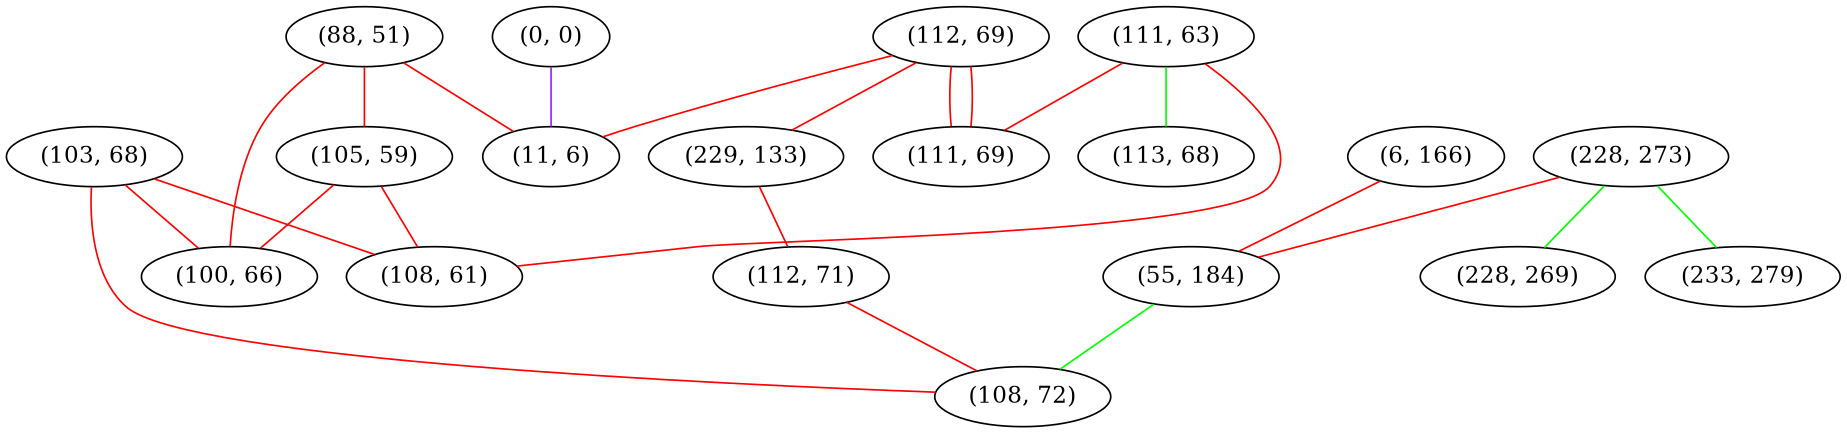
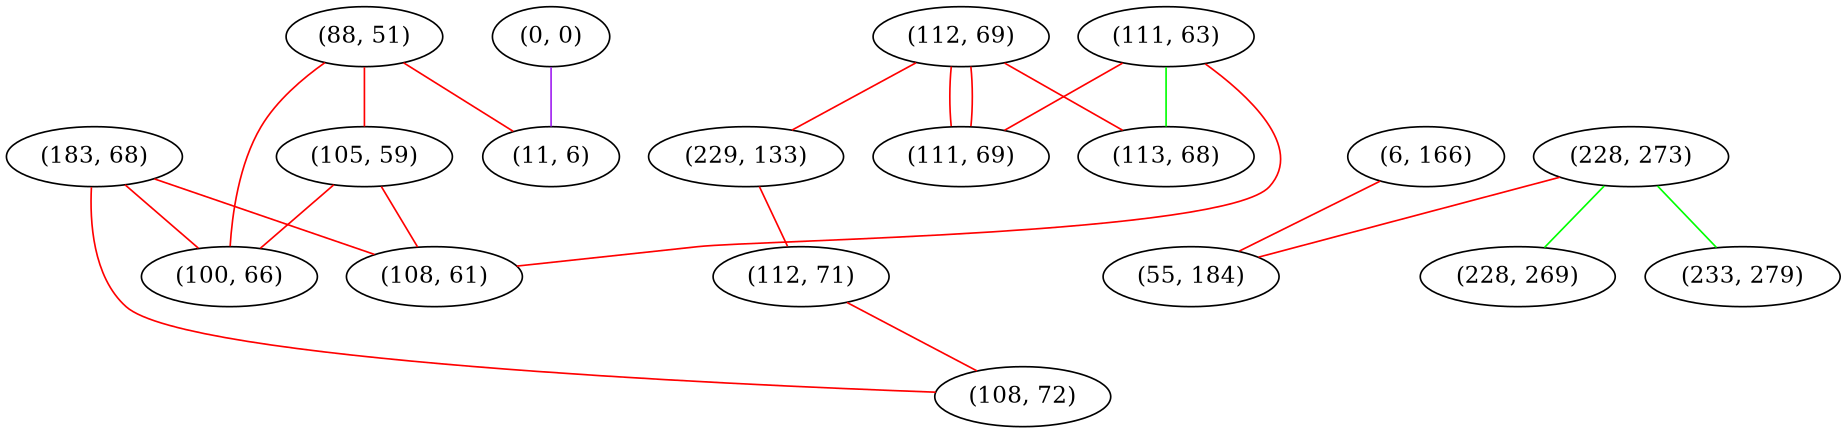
(747, 94) -> (1052, 90)
(94, 157) -> (94, 157)
(1107, 337) -> none
